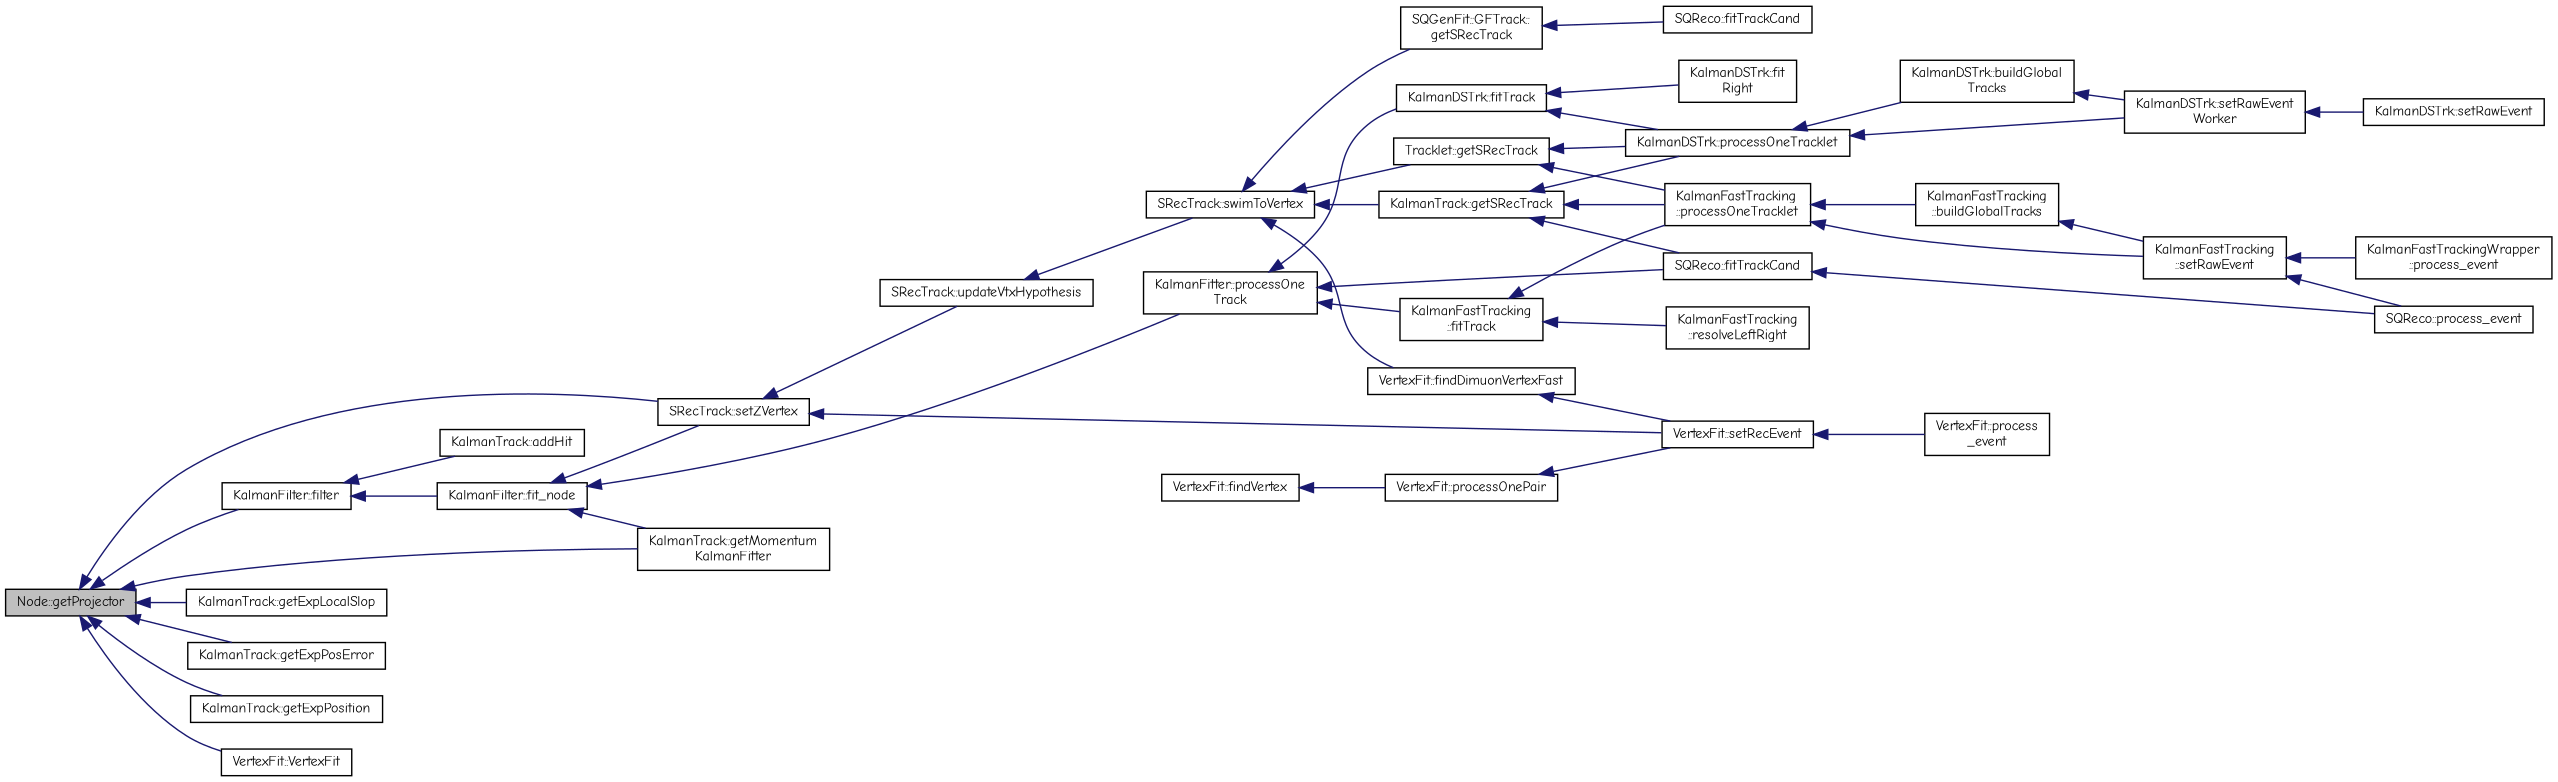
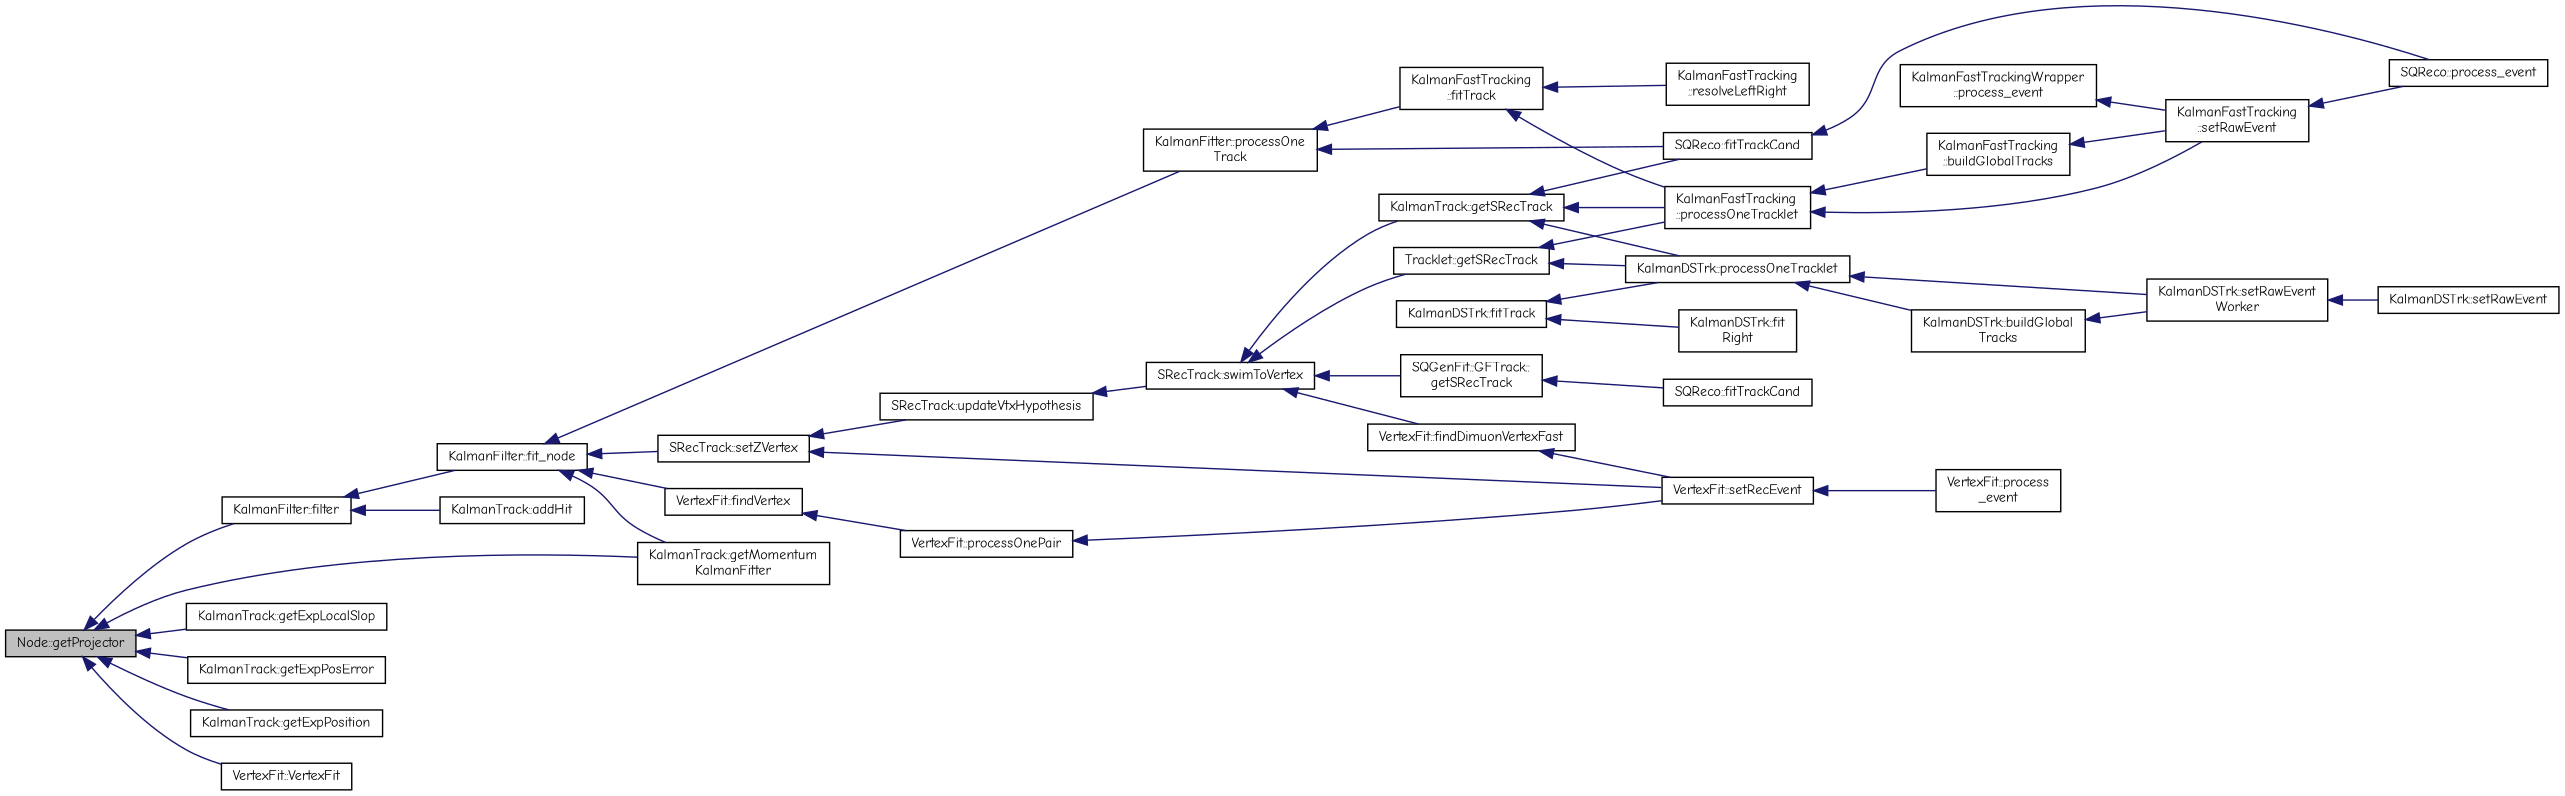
(1336, 194) -> none
(2328, 258) -> (2138, 106)
(344, 412) -> none
none -> (630, 481)
